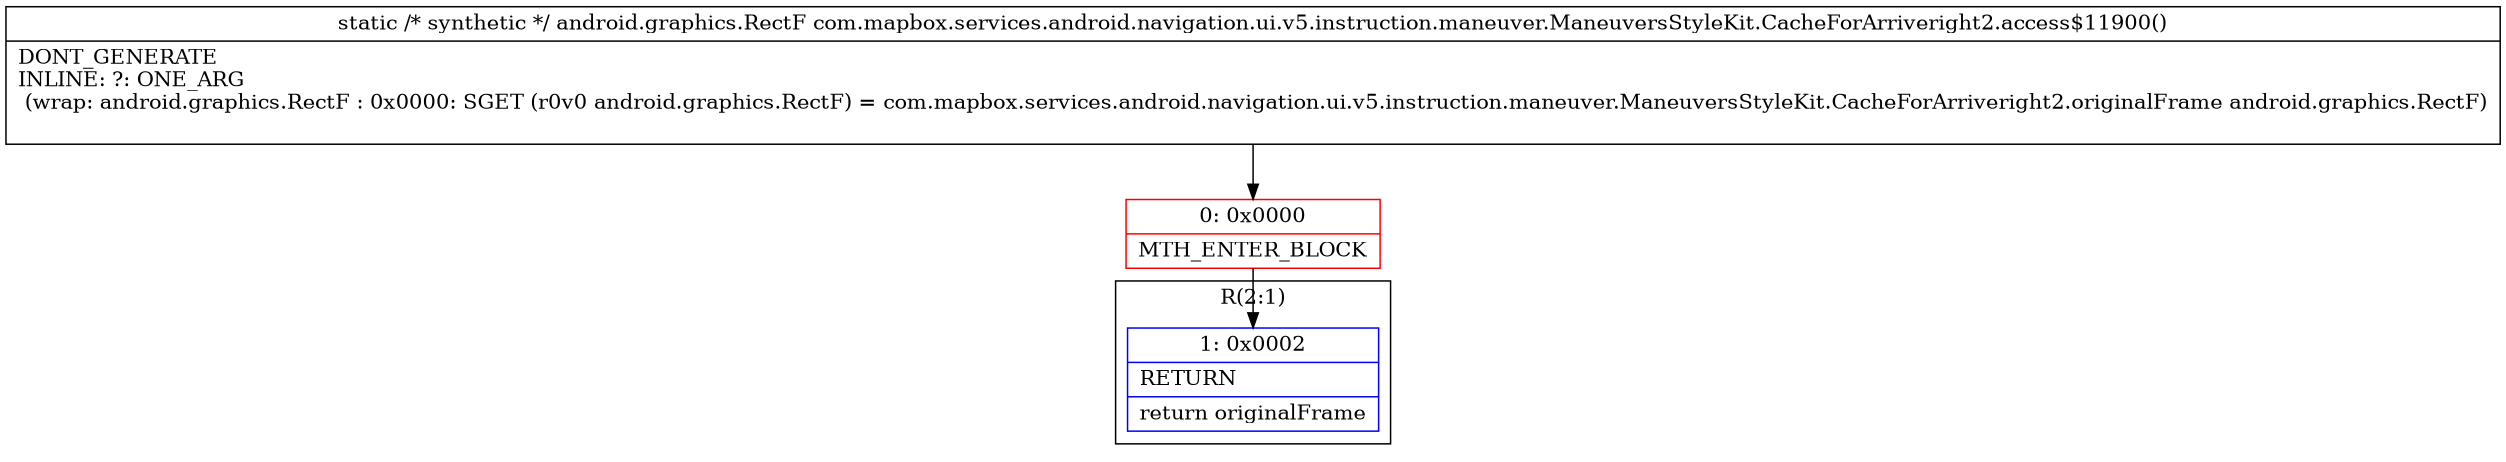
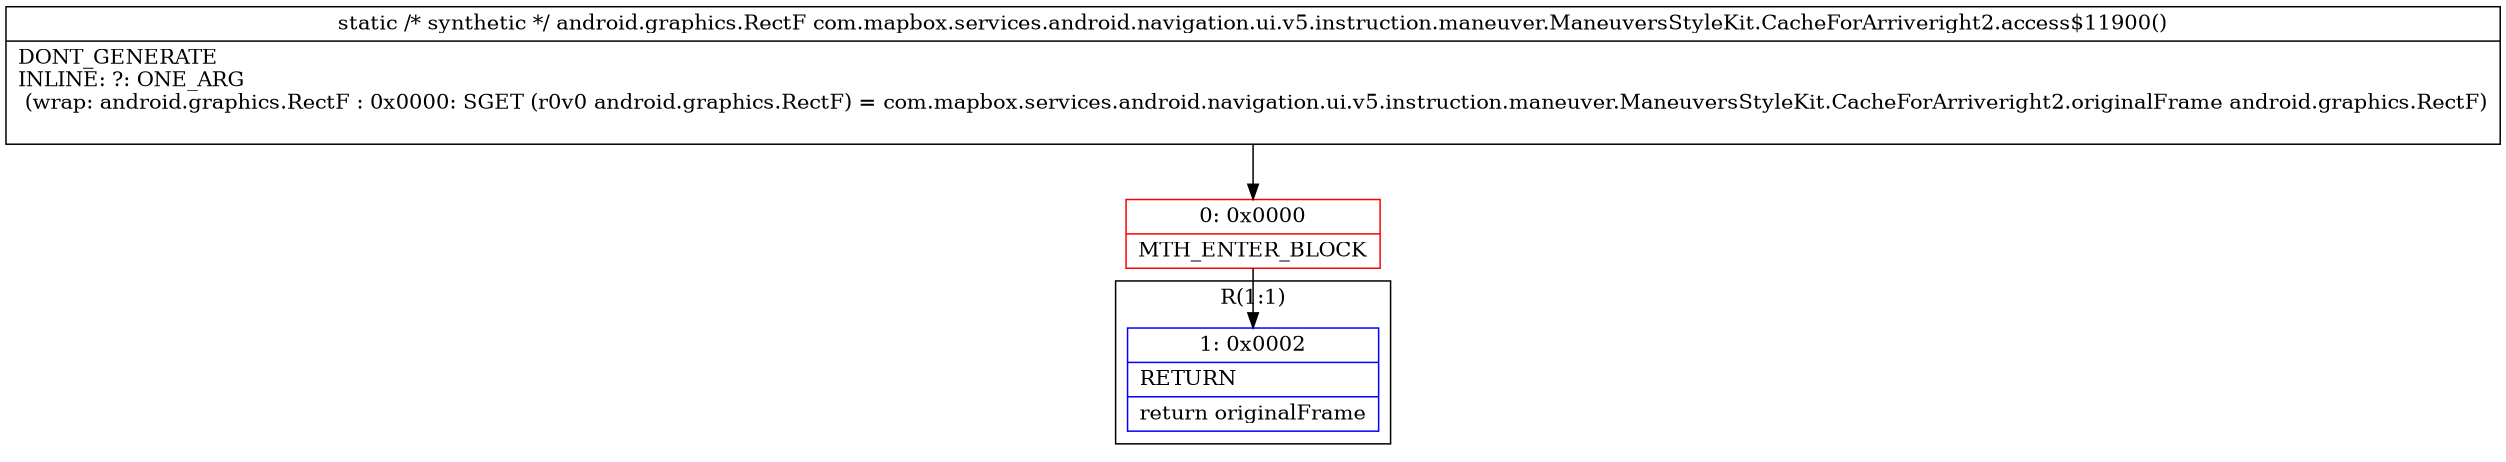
(1253, 298) -> (1253, 298)
